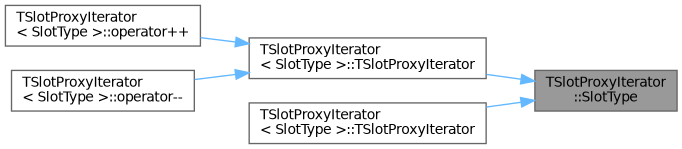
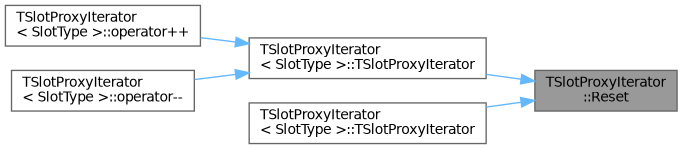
(606, 91) -> (606, 91)
